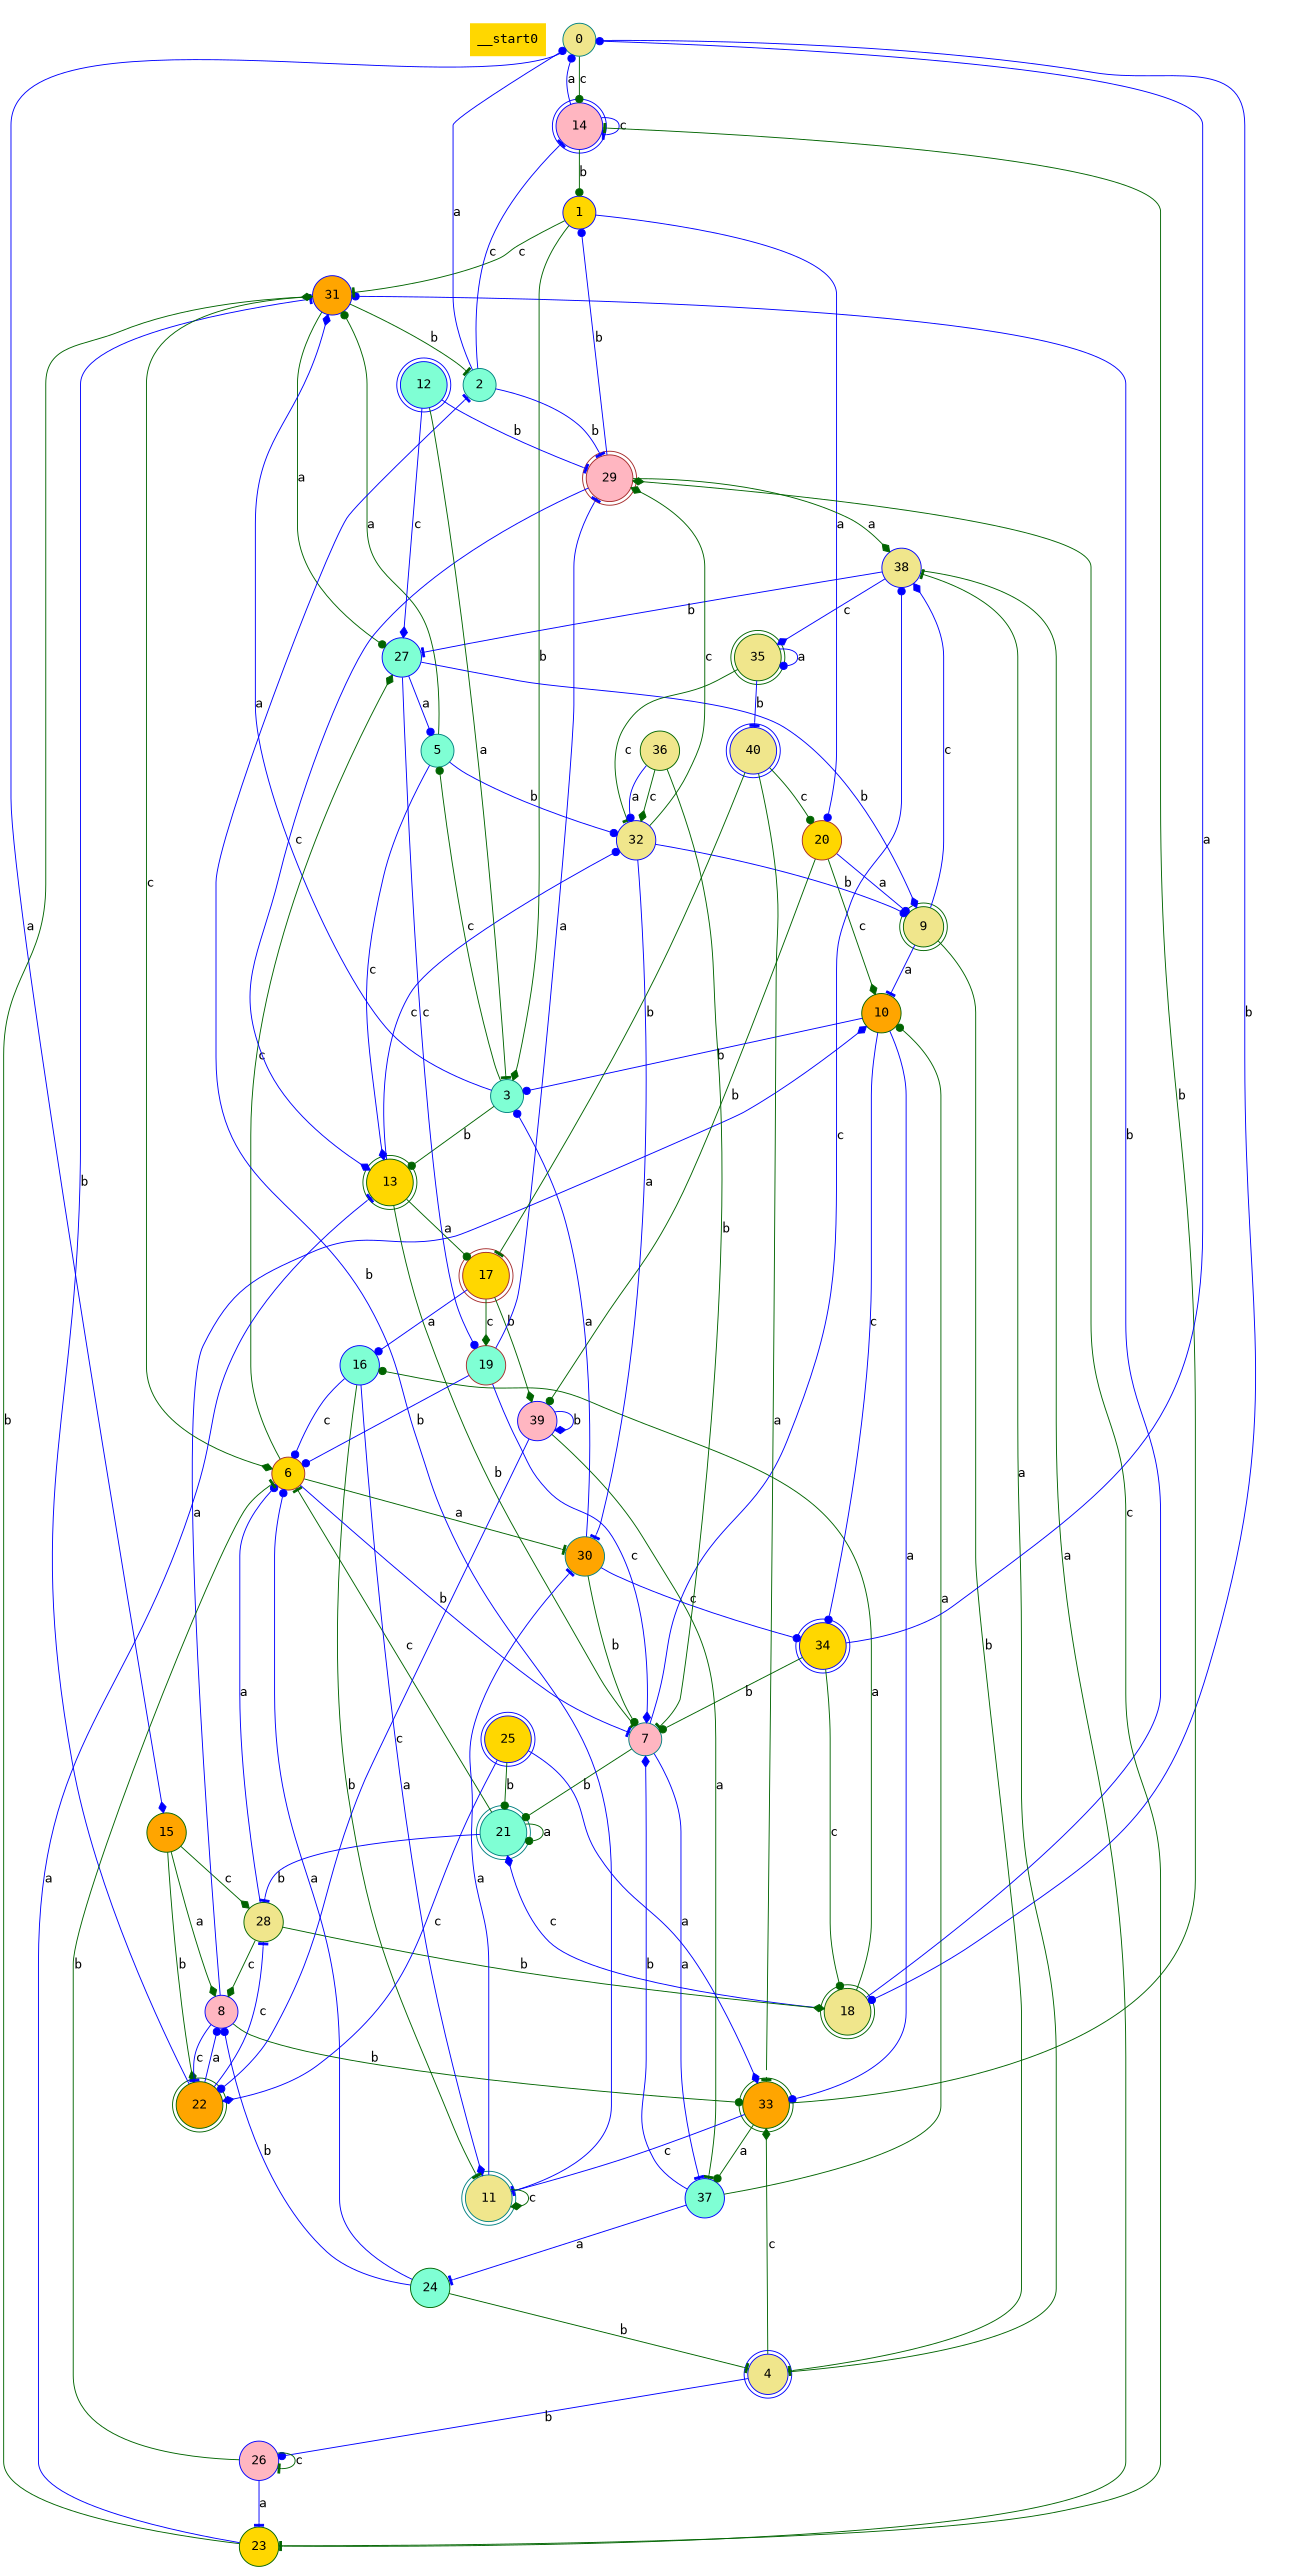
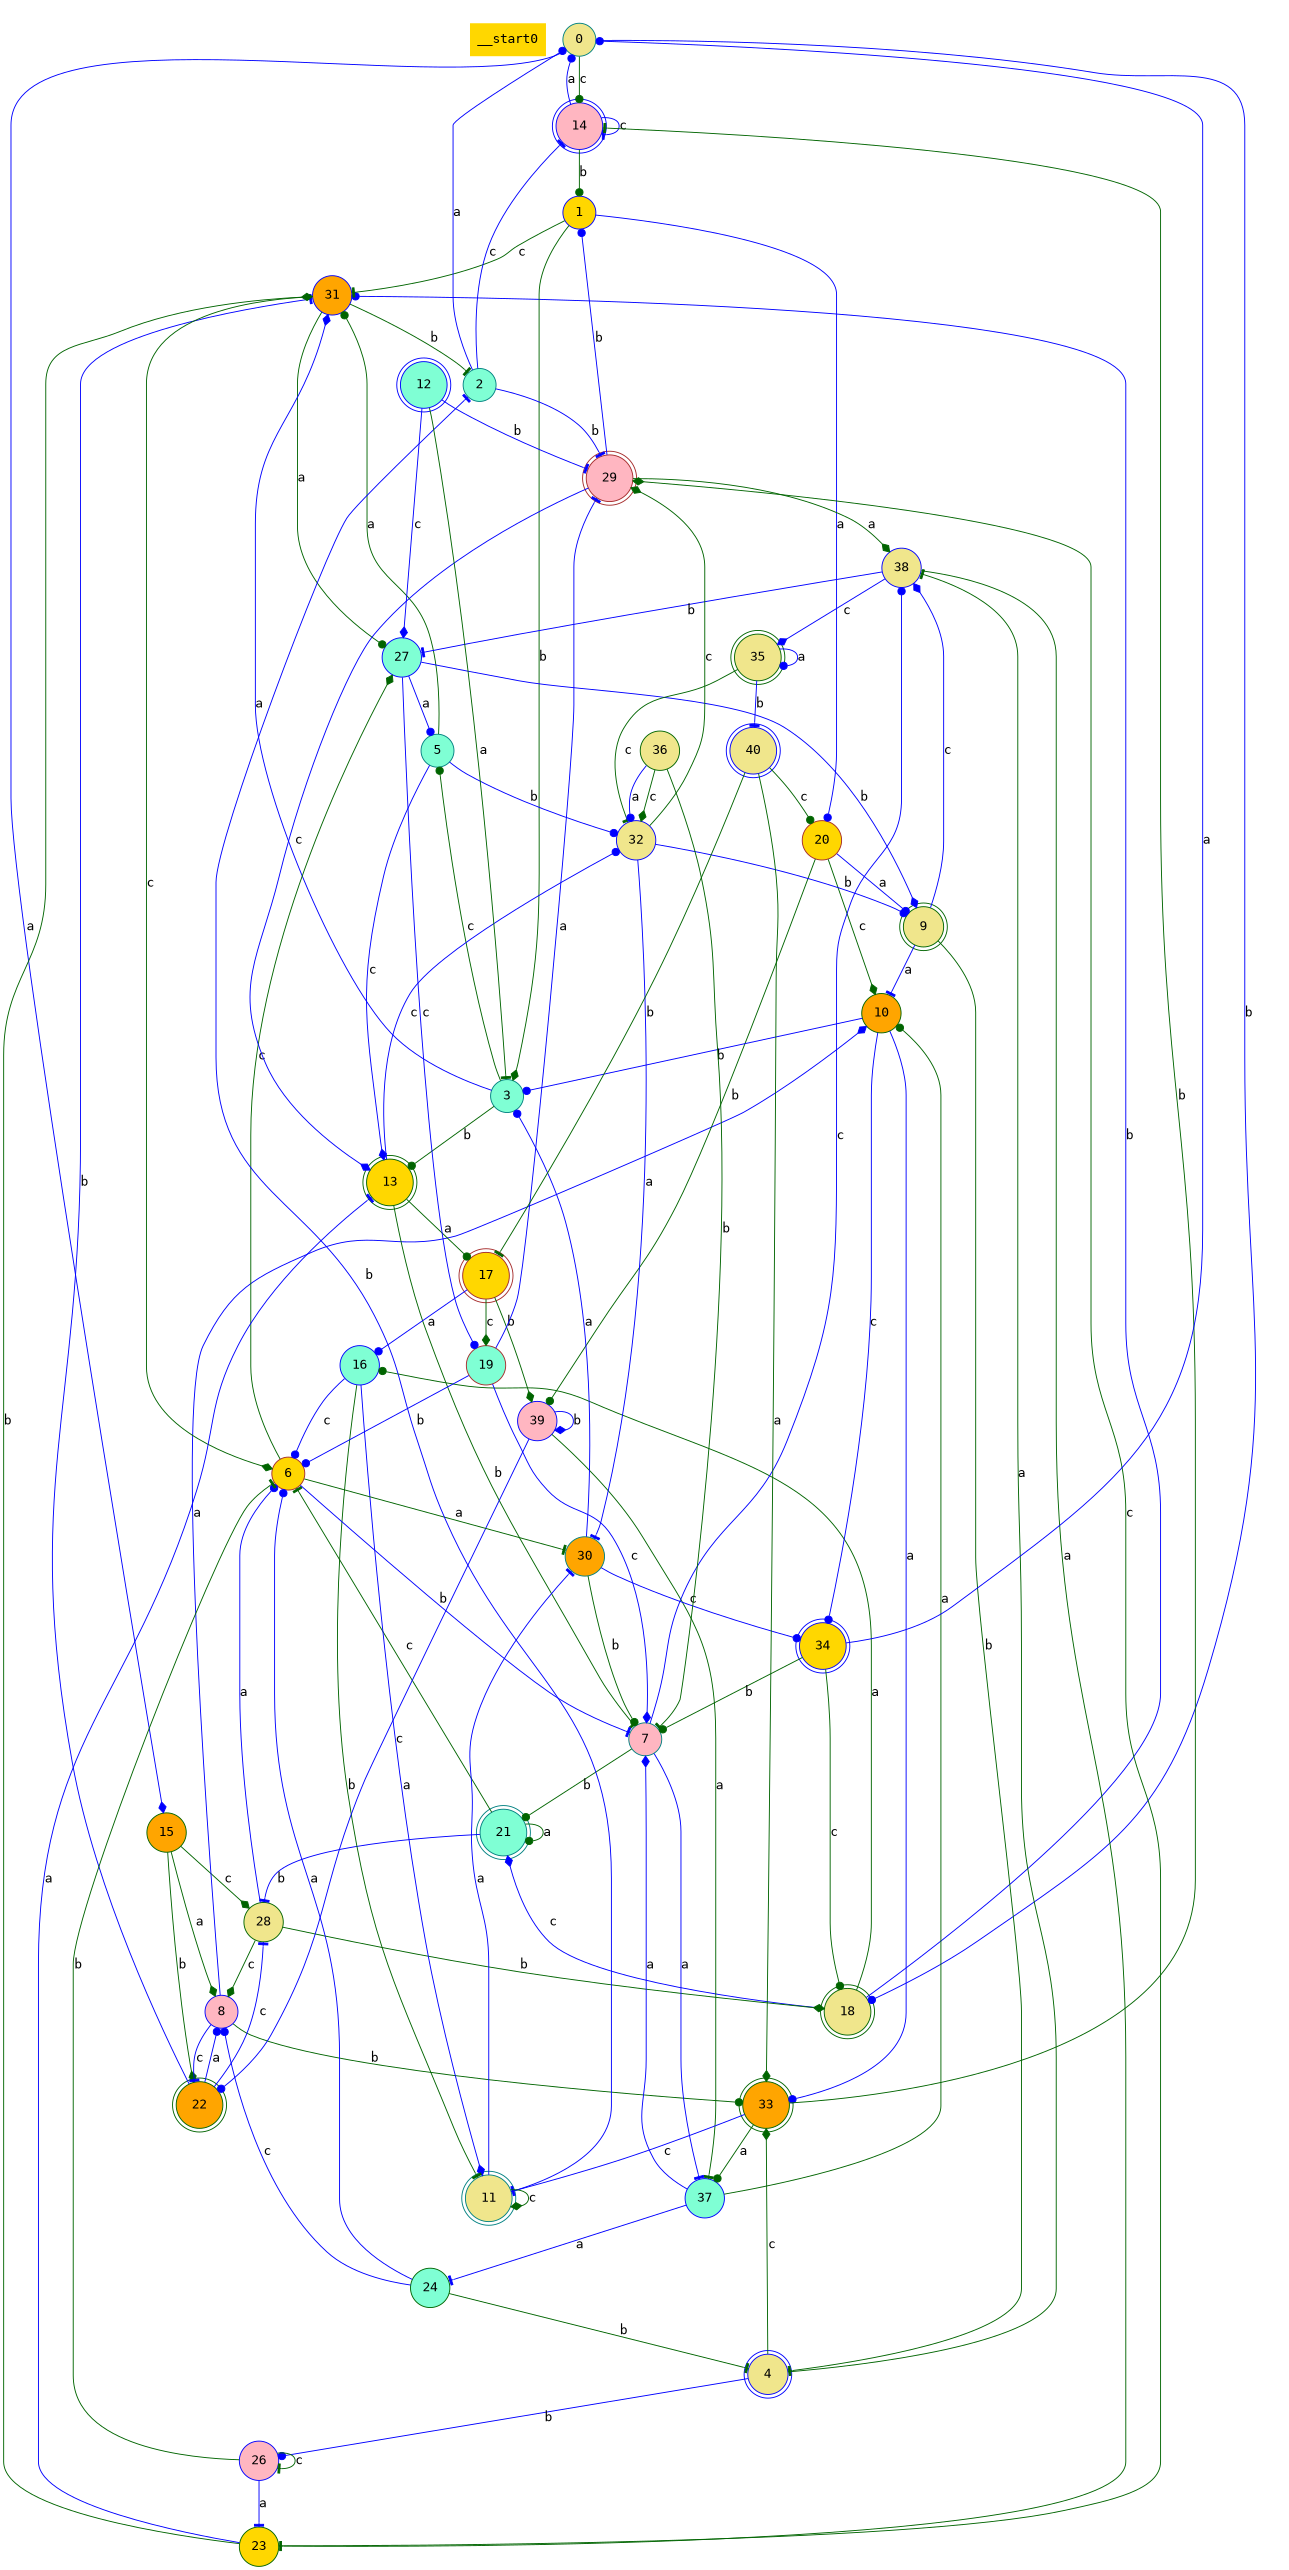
(773, 1421) -> (773, 1421)
(508, 1739) -> none
(650, 1965) -> (650, 1965)
(268, 2152) -> (268, 2152)
